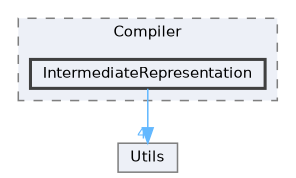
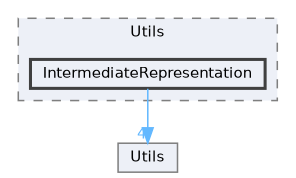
(148, 33) -> (148, 33)
